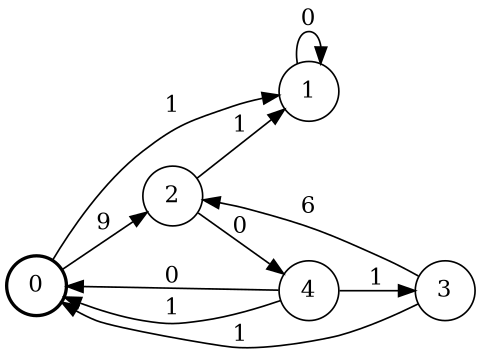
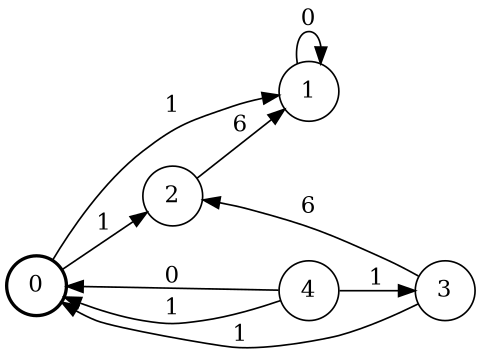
(241, 125) -> (241, 125)
(105, 223) -> (105, 223)
(234, 238) -> none
